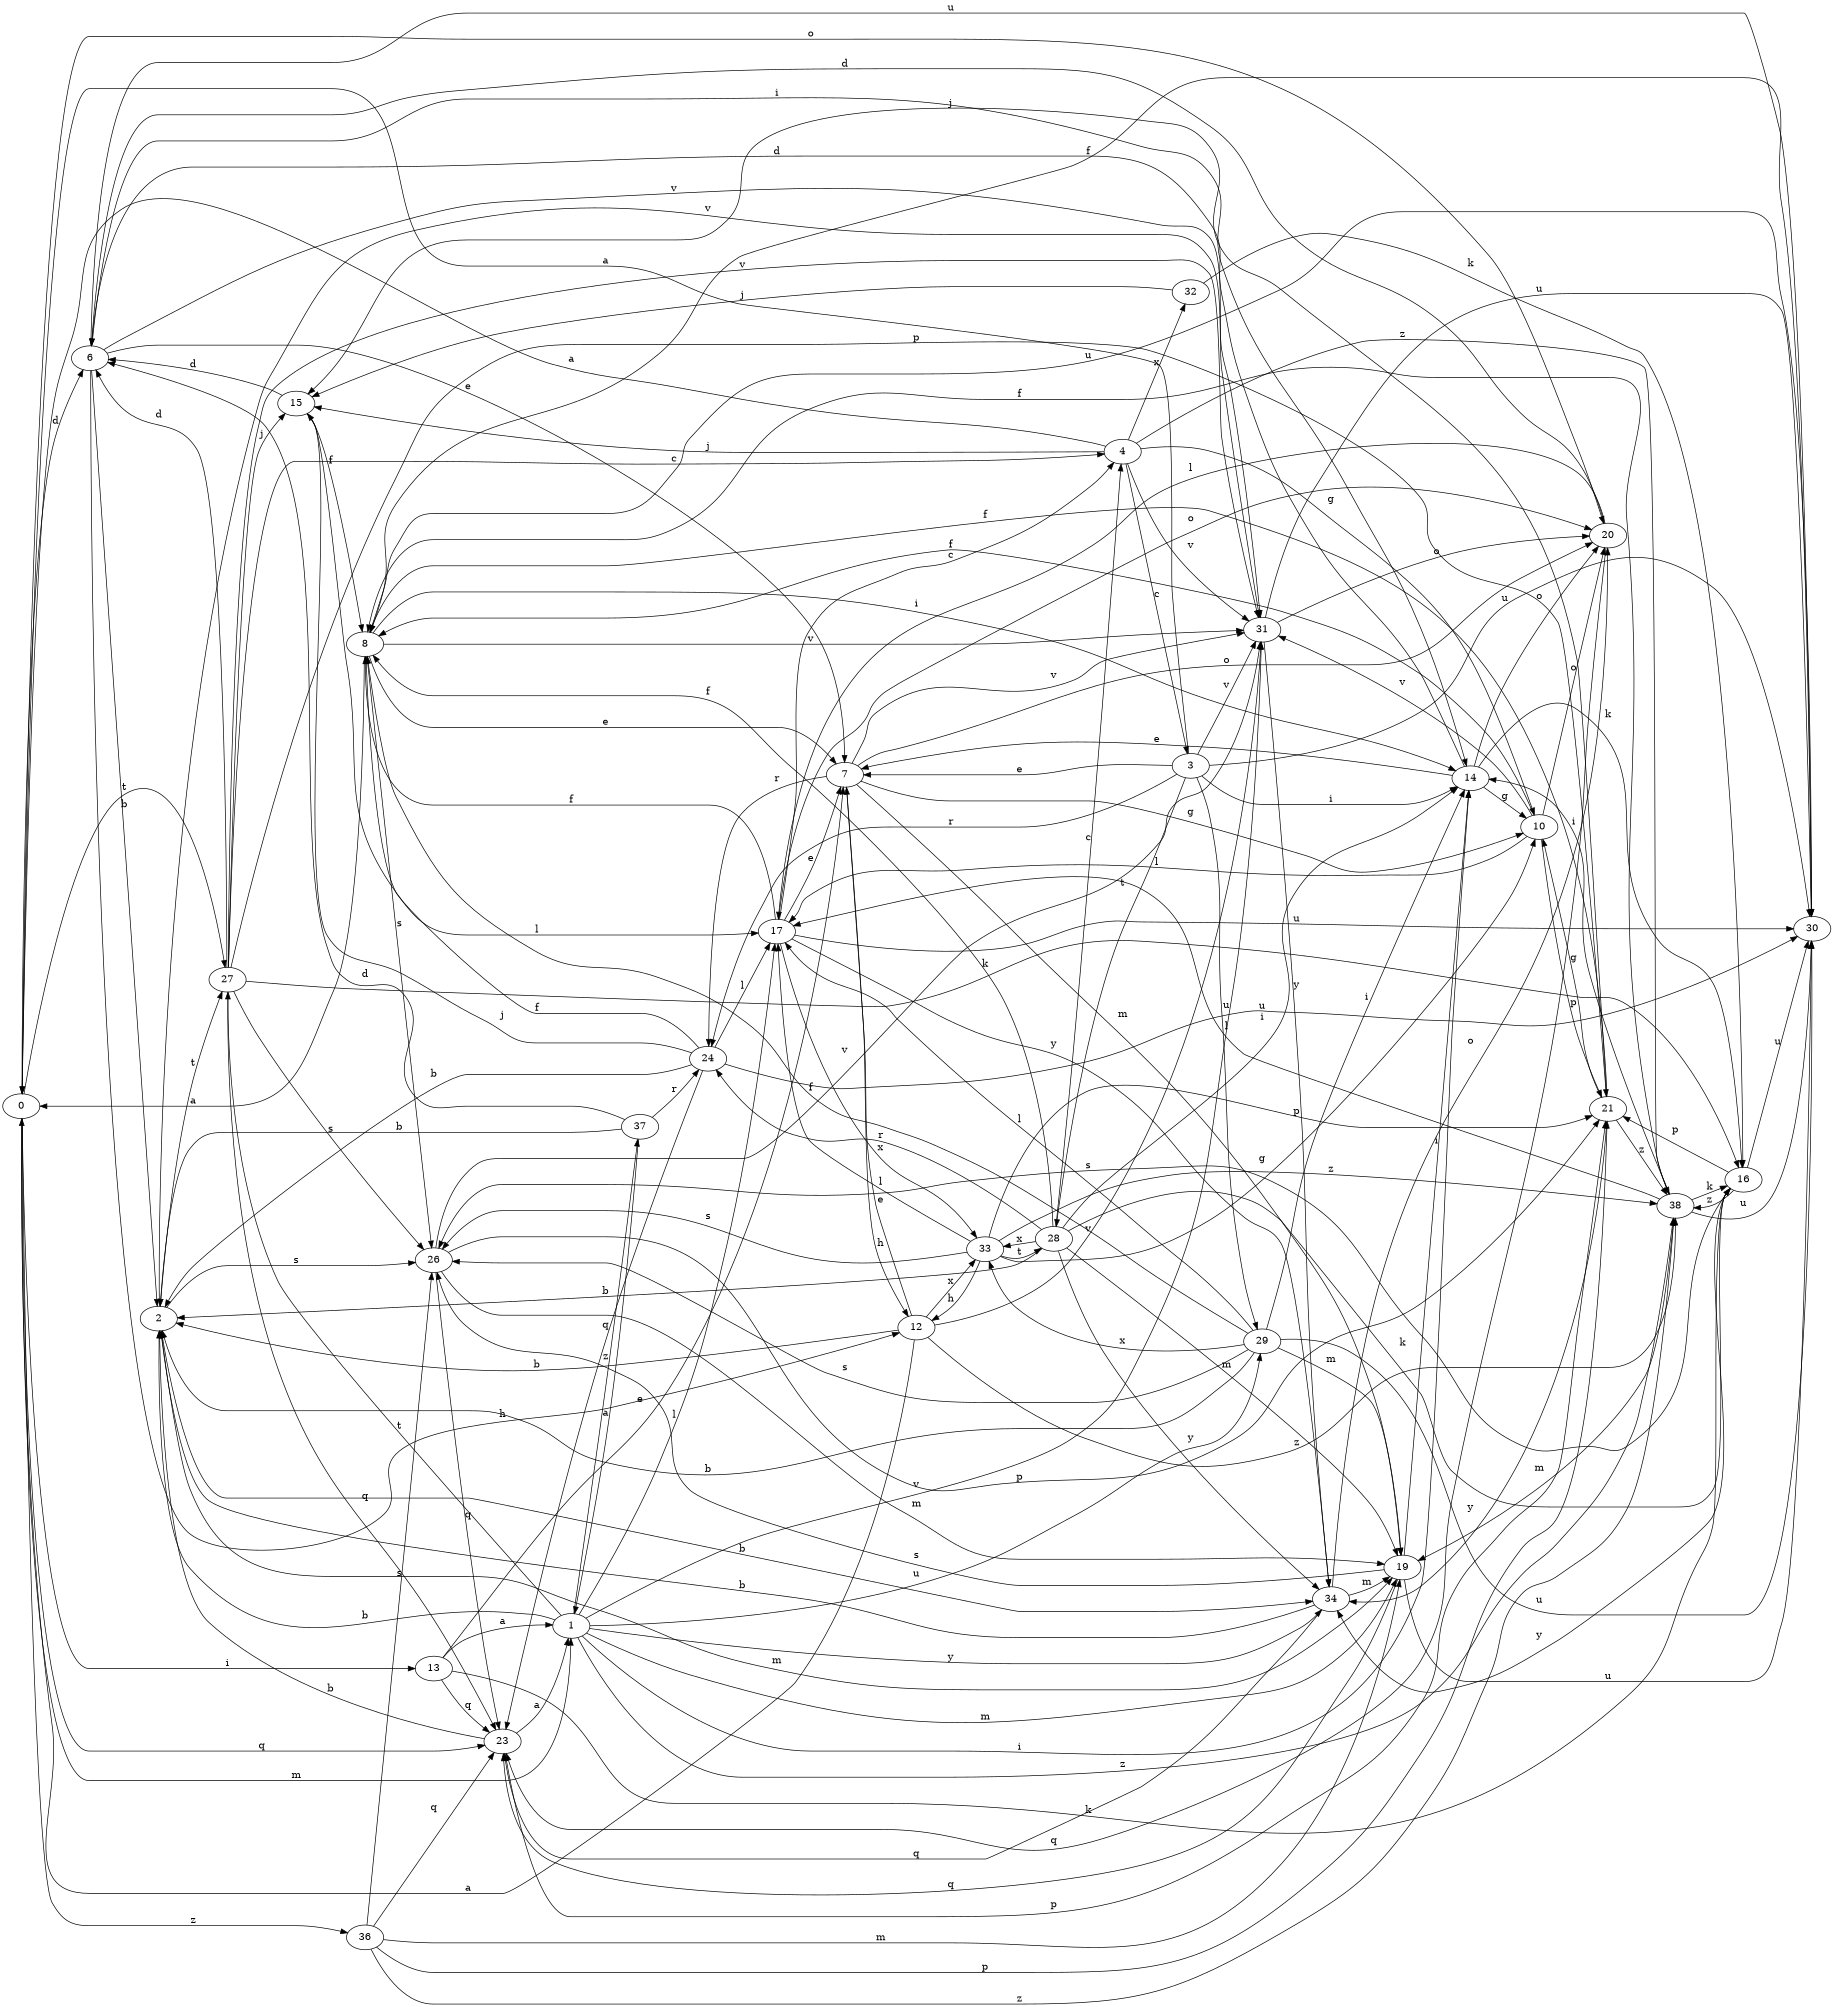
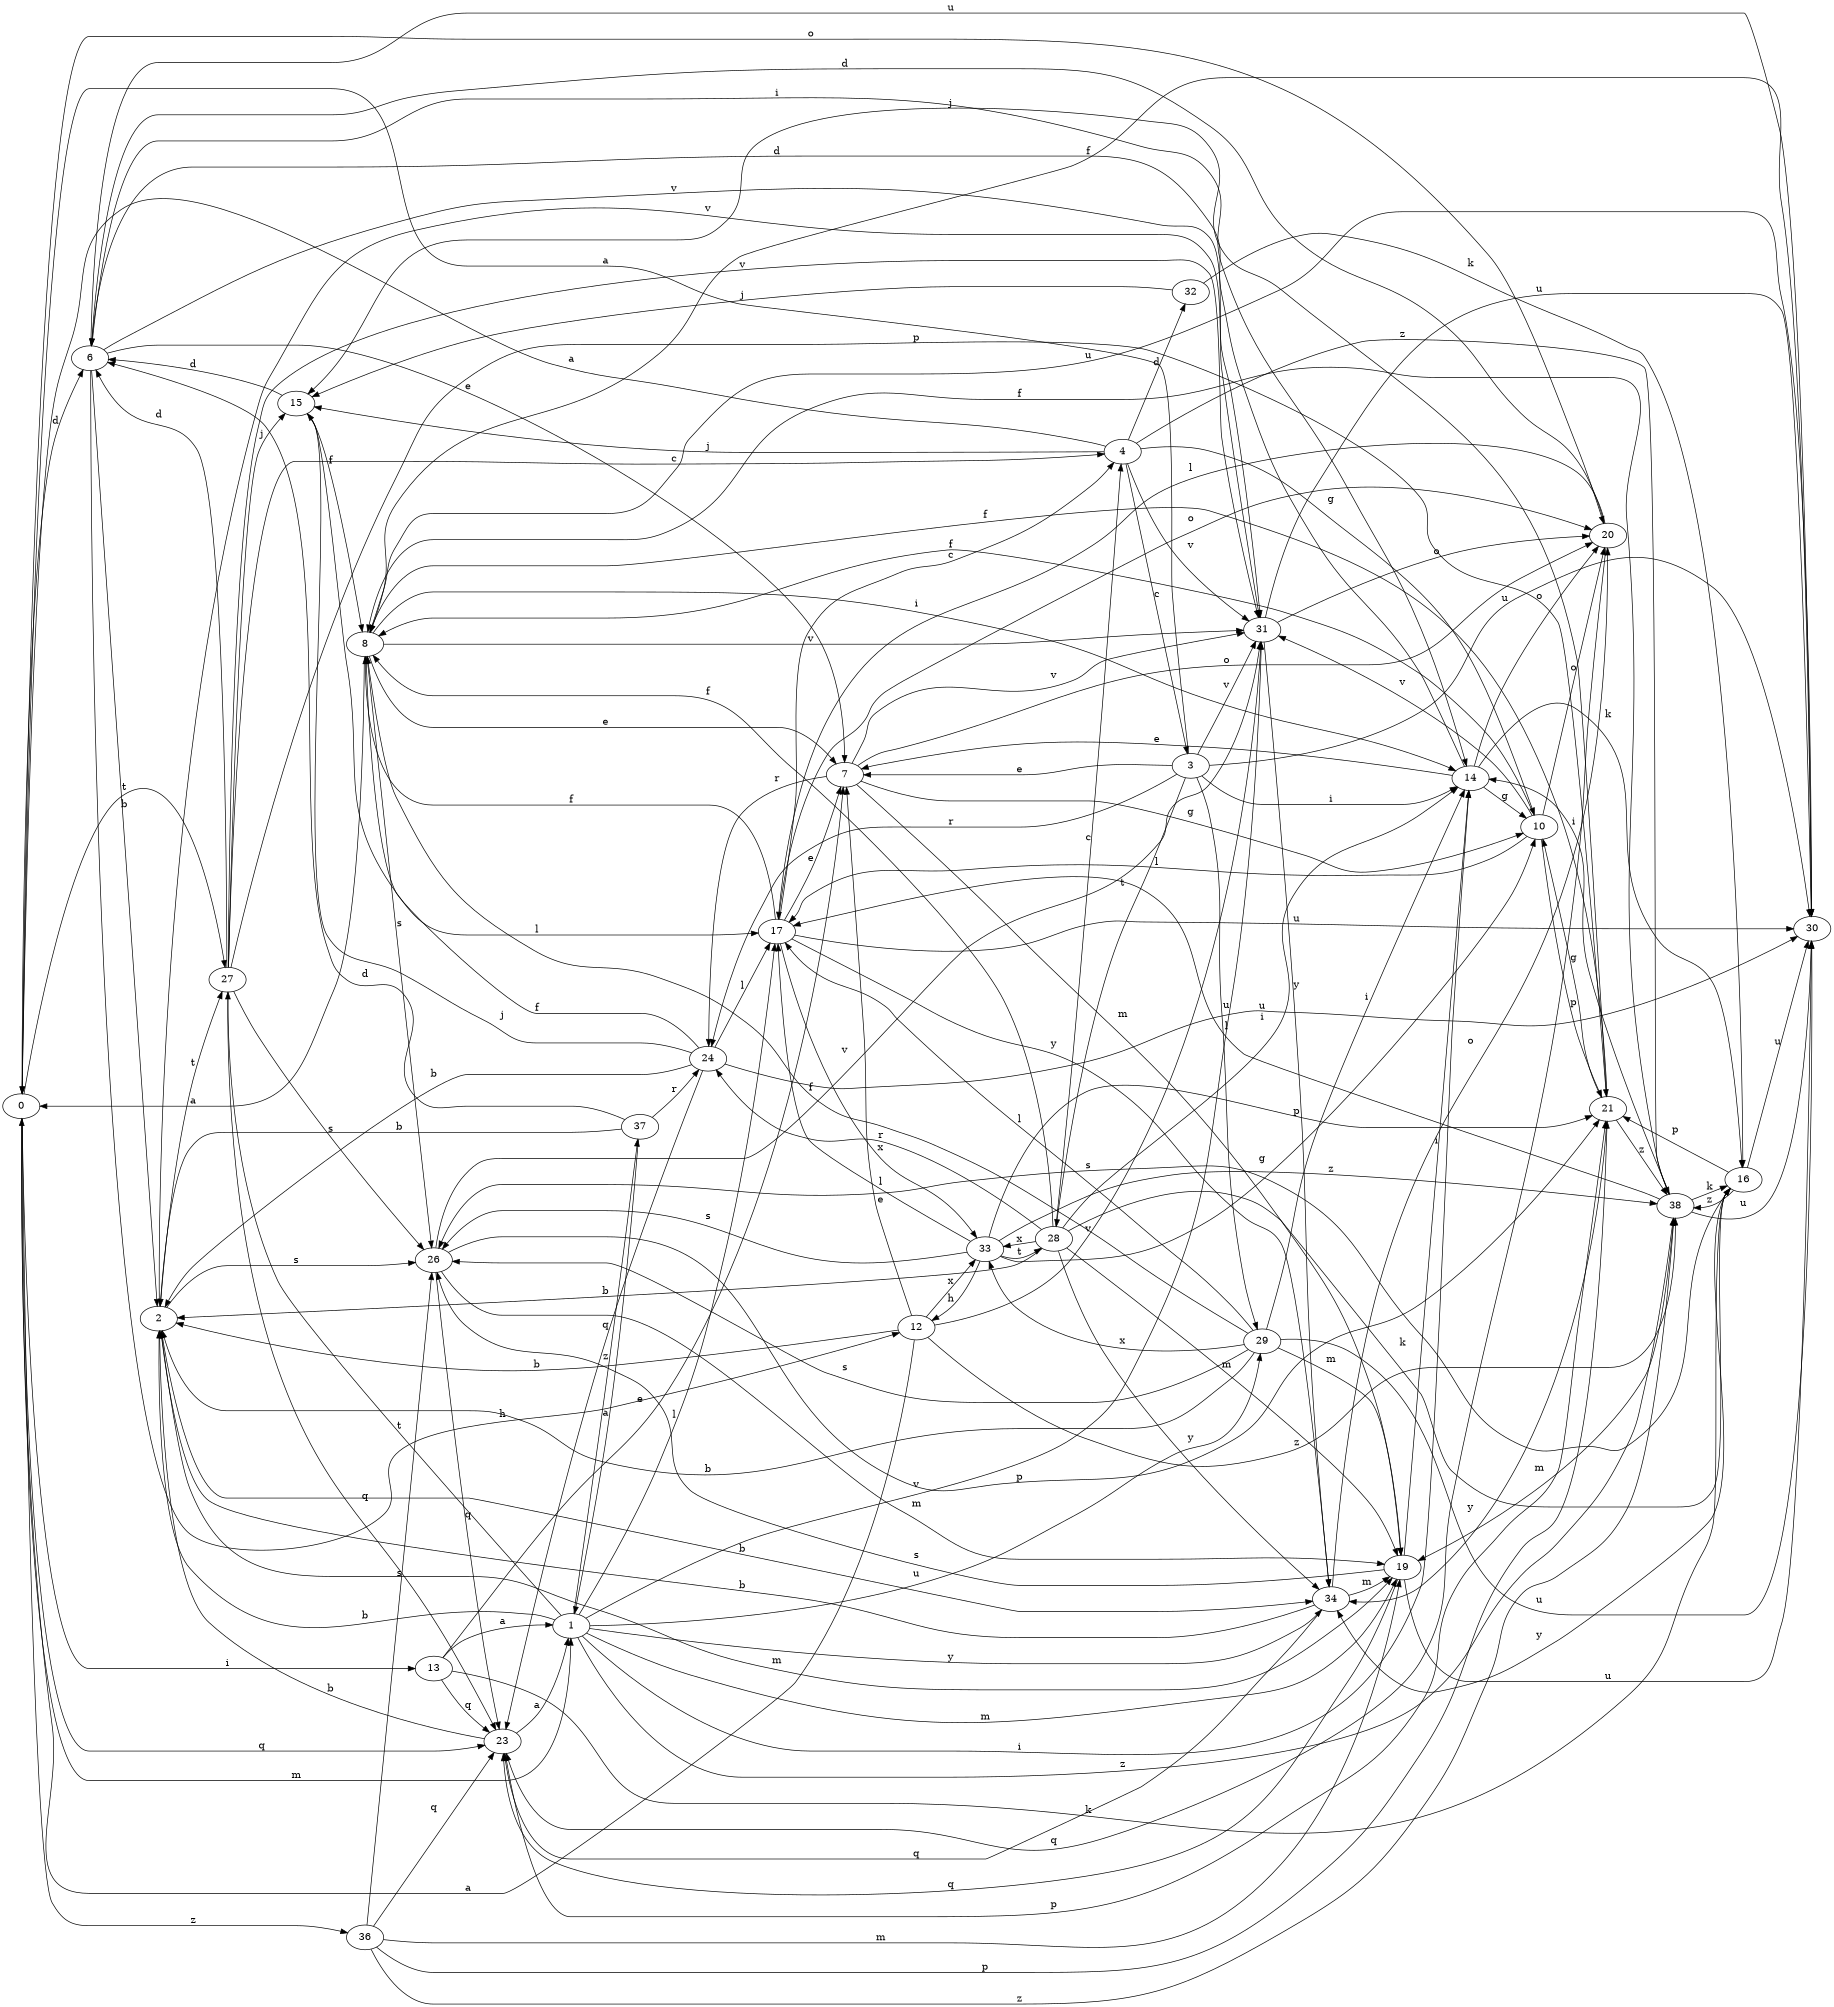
(1157, 363) -> (1157, 363)
(1032, 957) -> none
(864, 1052) -> none
